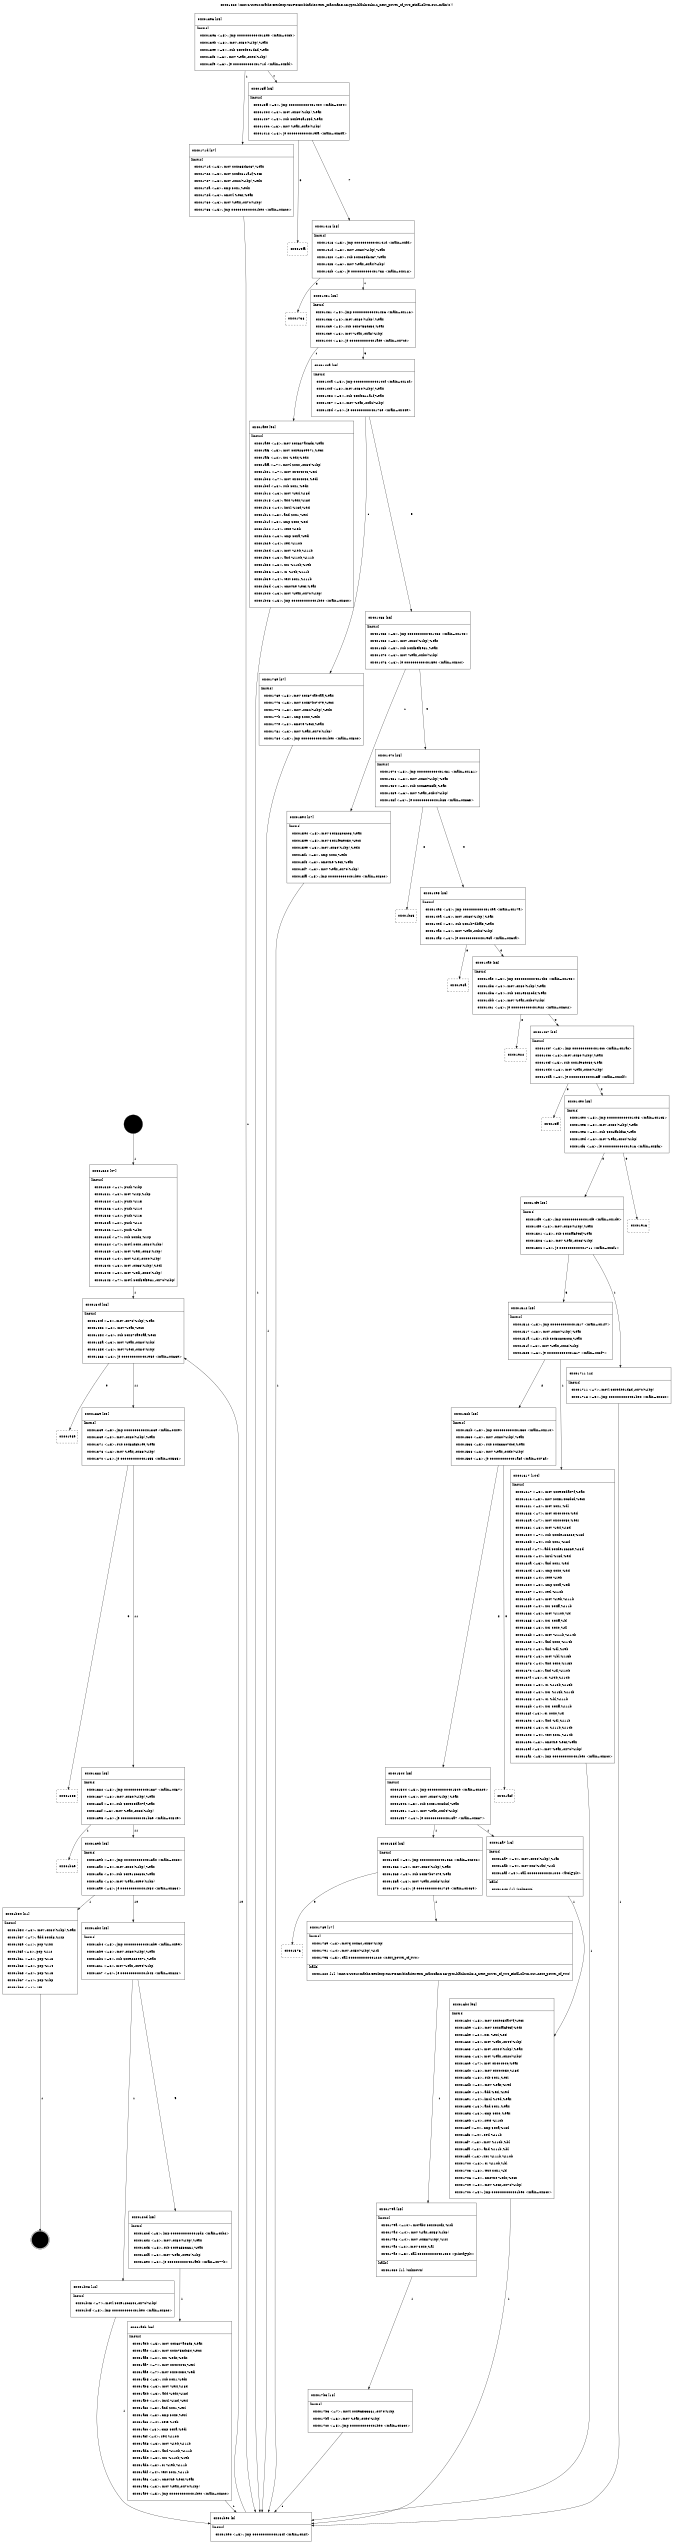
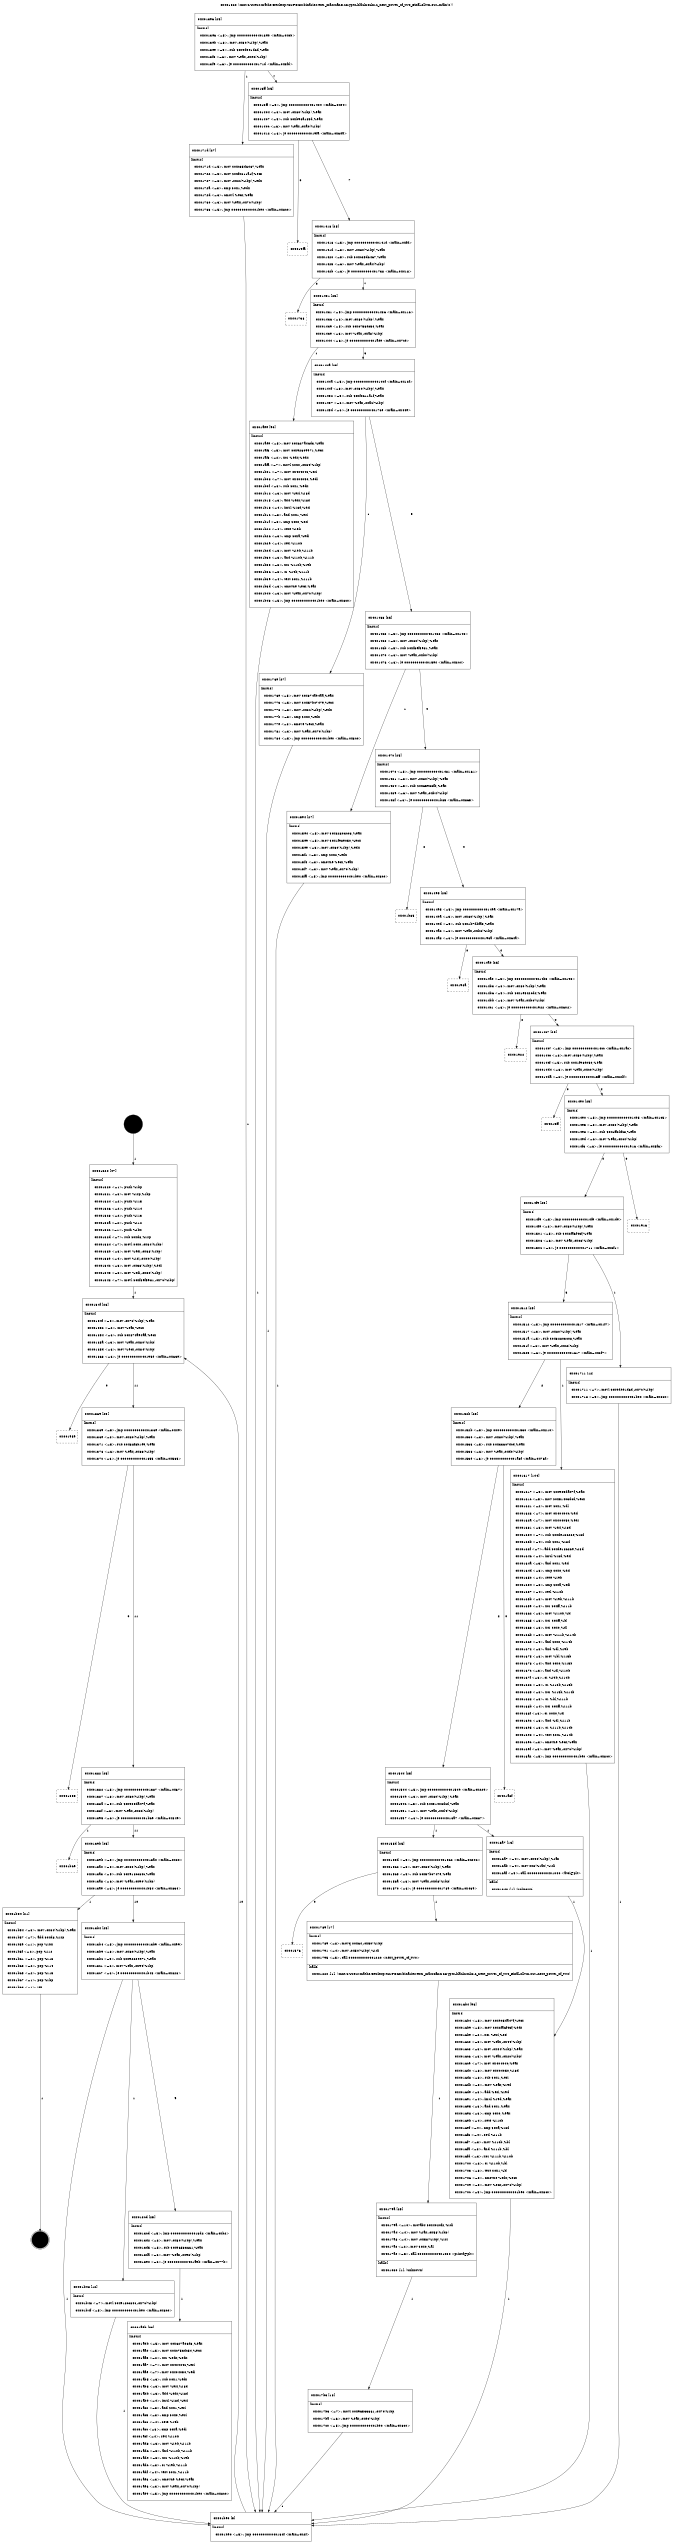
(230, 2506) -> (65, 2299)
